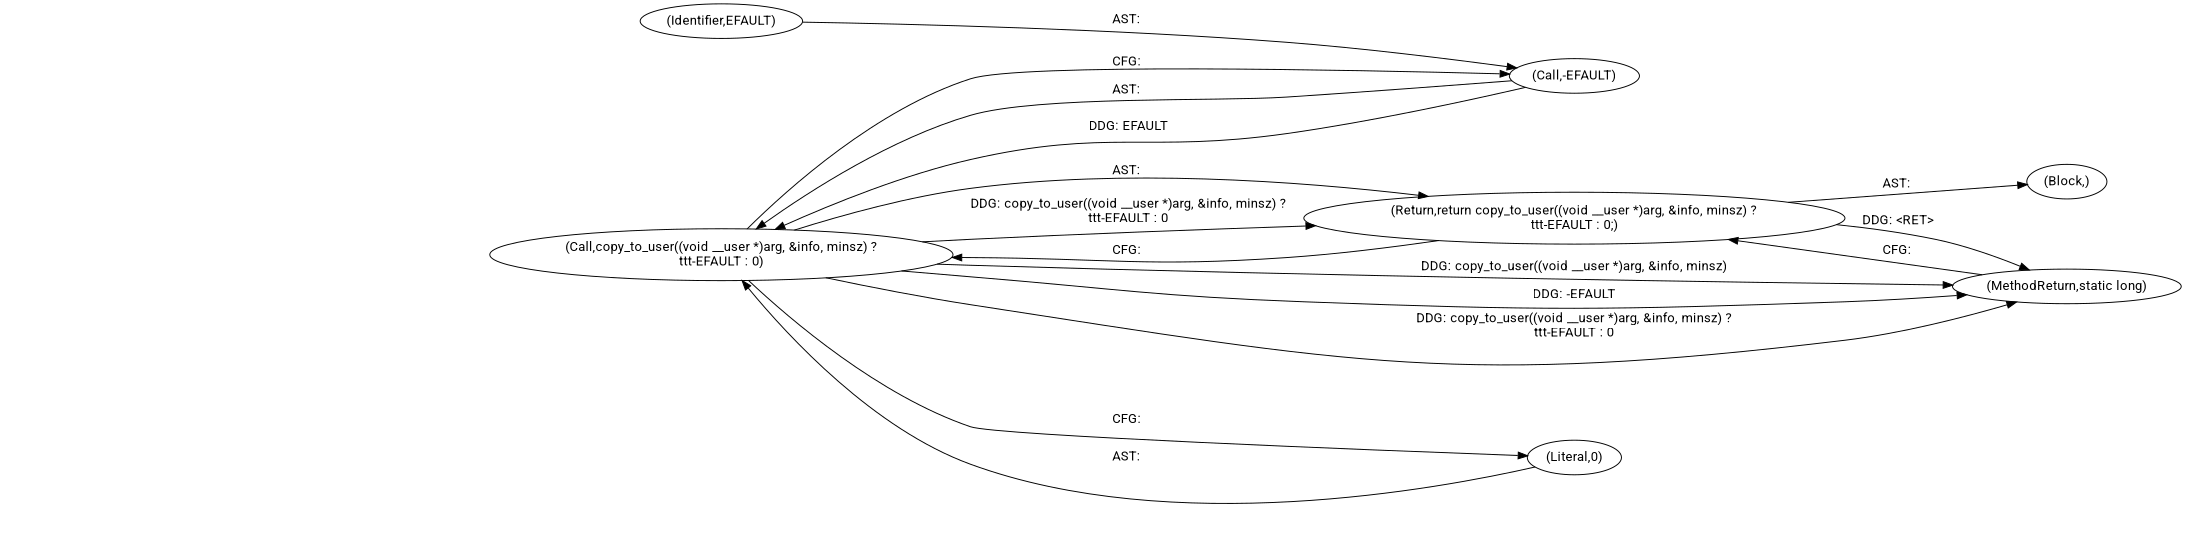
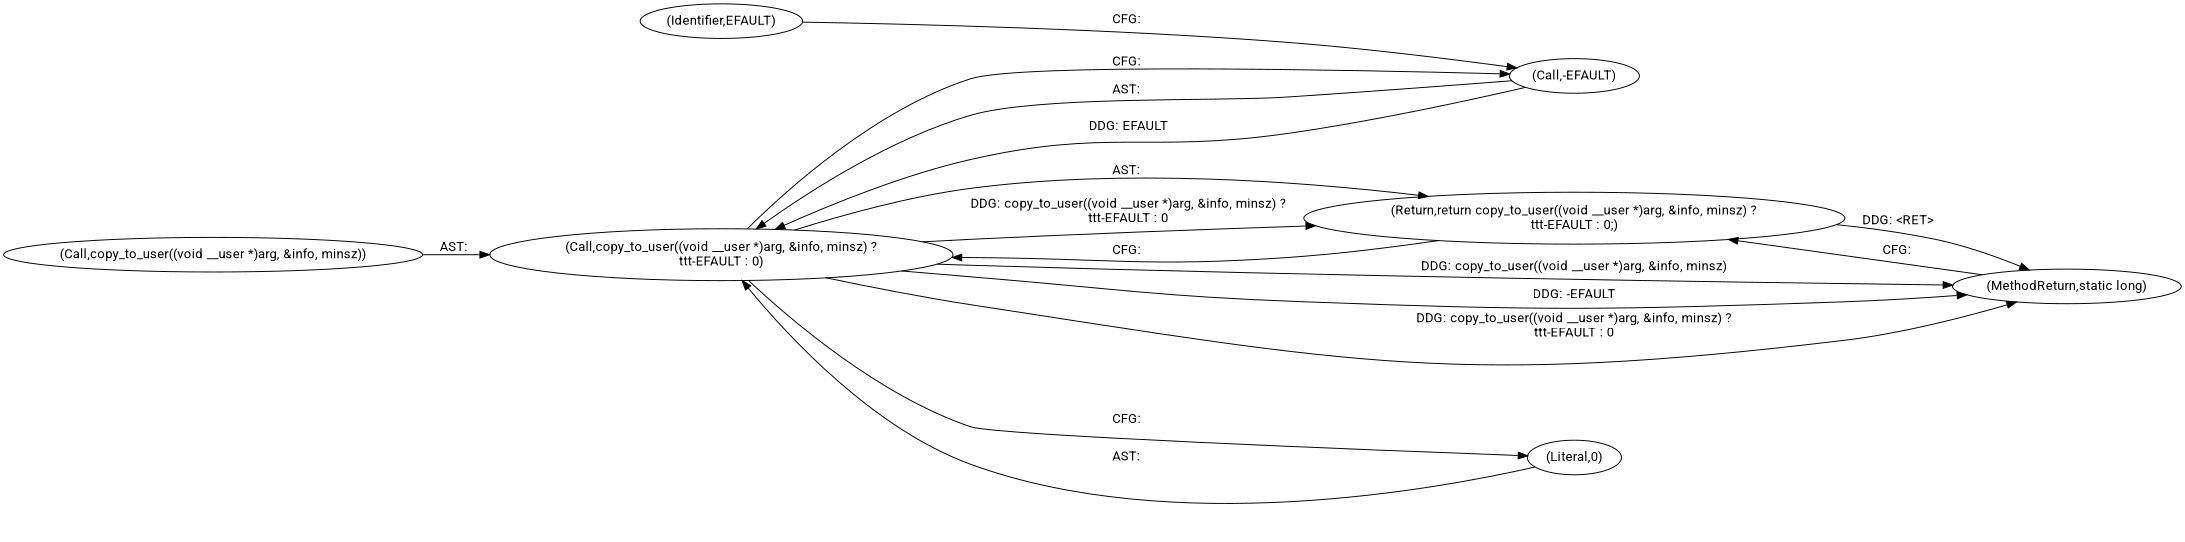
(1129, 20) -> (1129, 20)
(2067, 182) -> none
none -> (213, 255)
